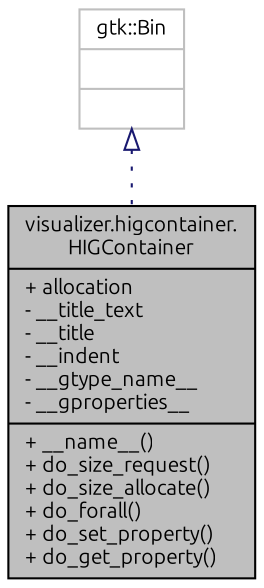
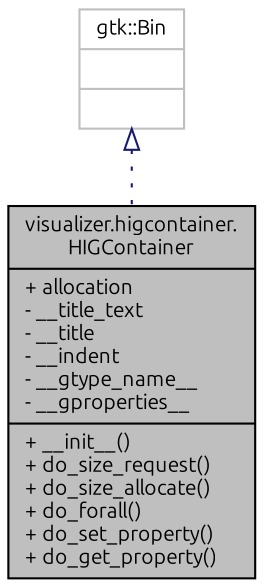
(90, 442) -> (78, 442)
